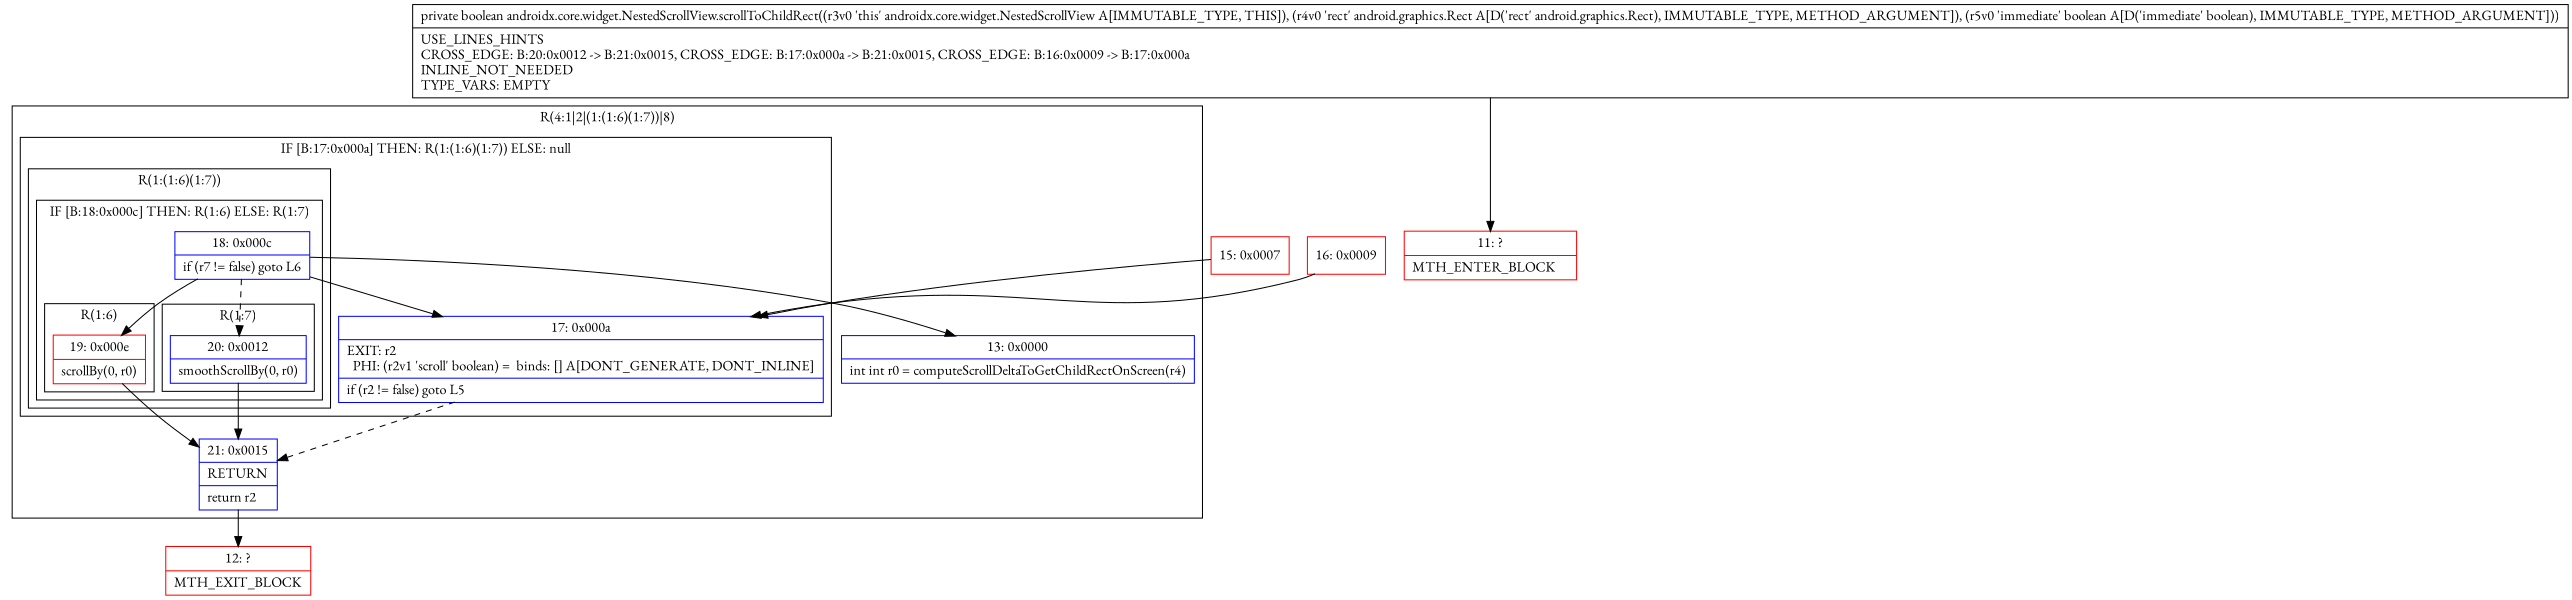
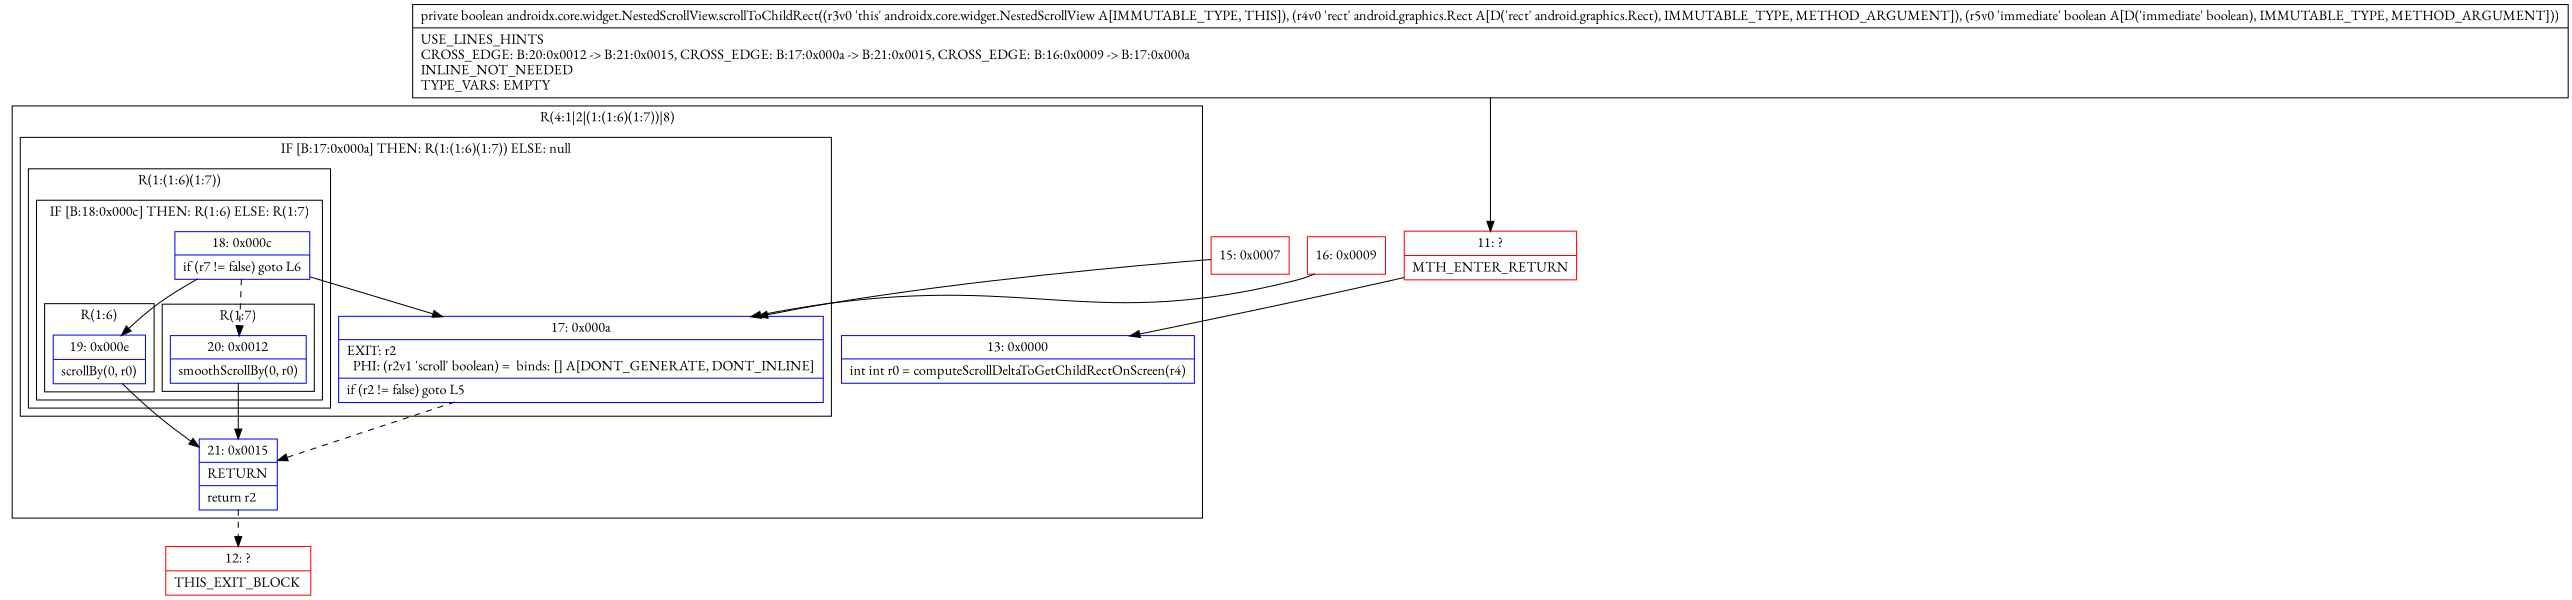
(1484, 267) -> (1490, 267)
(630, 276) -> (1272, 306)
(99, 359) -> (99, 359)
(238, 524) -> (238, 524)
(238, 582) -> (237, 582)
